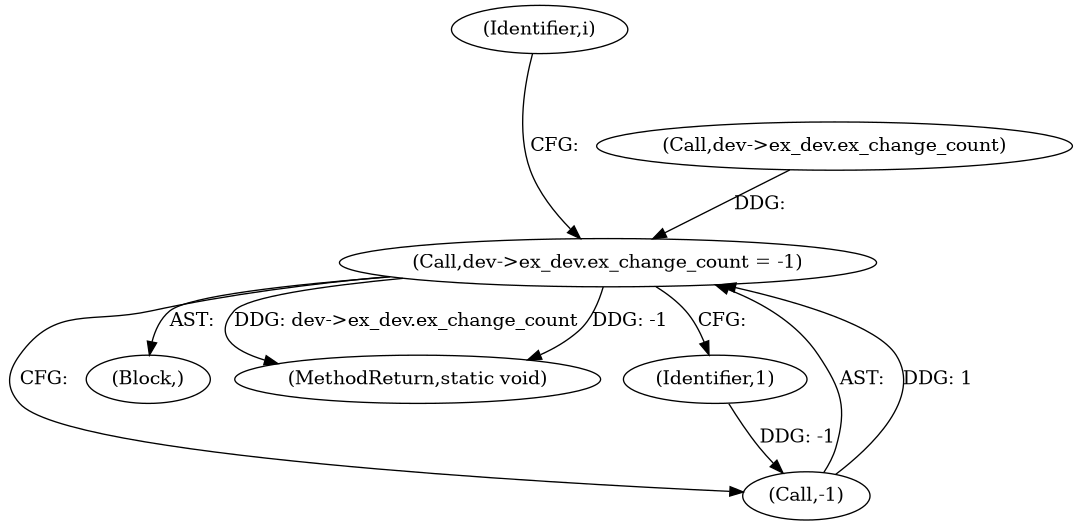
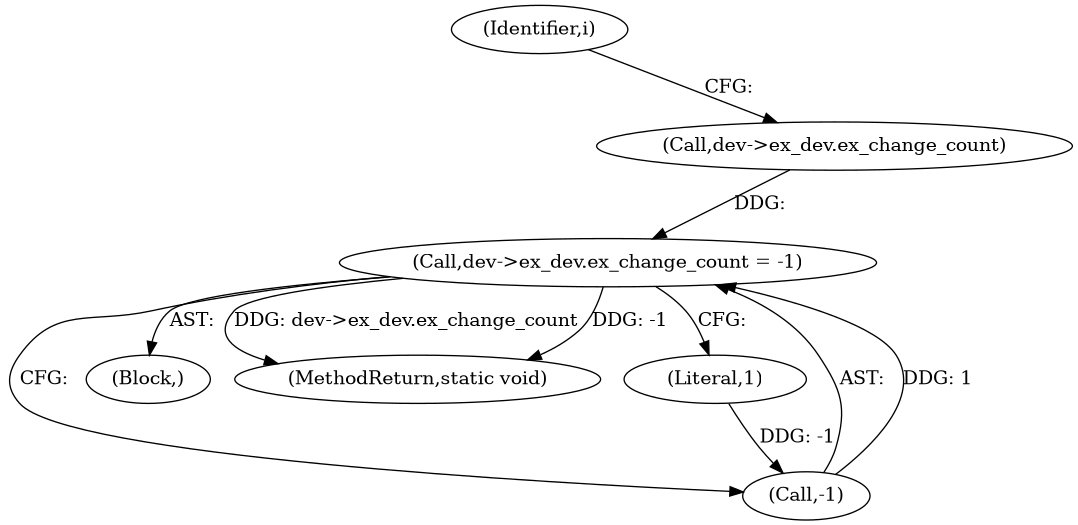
(525, 148) -> (676, 84)
(715, 379) -> (715, 379)
